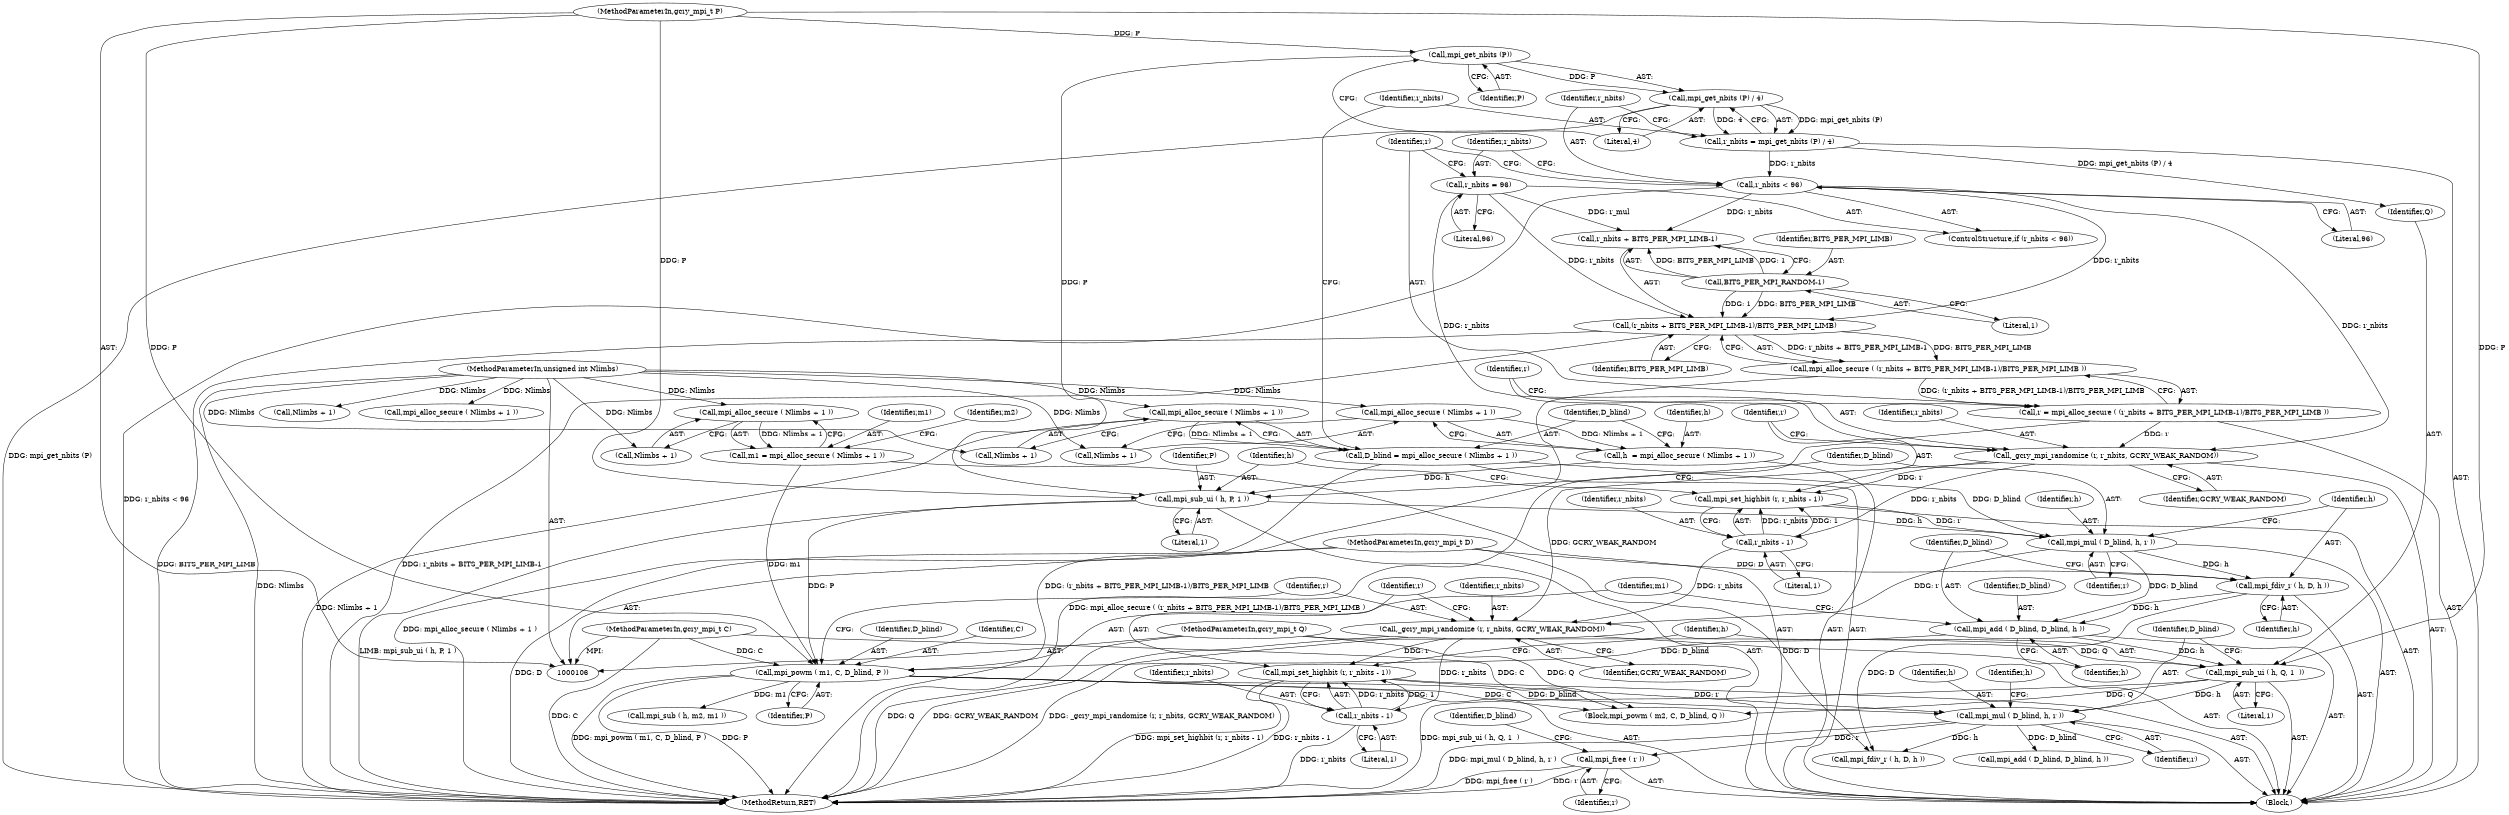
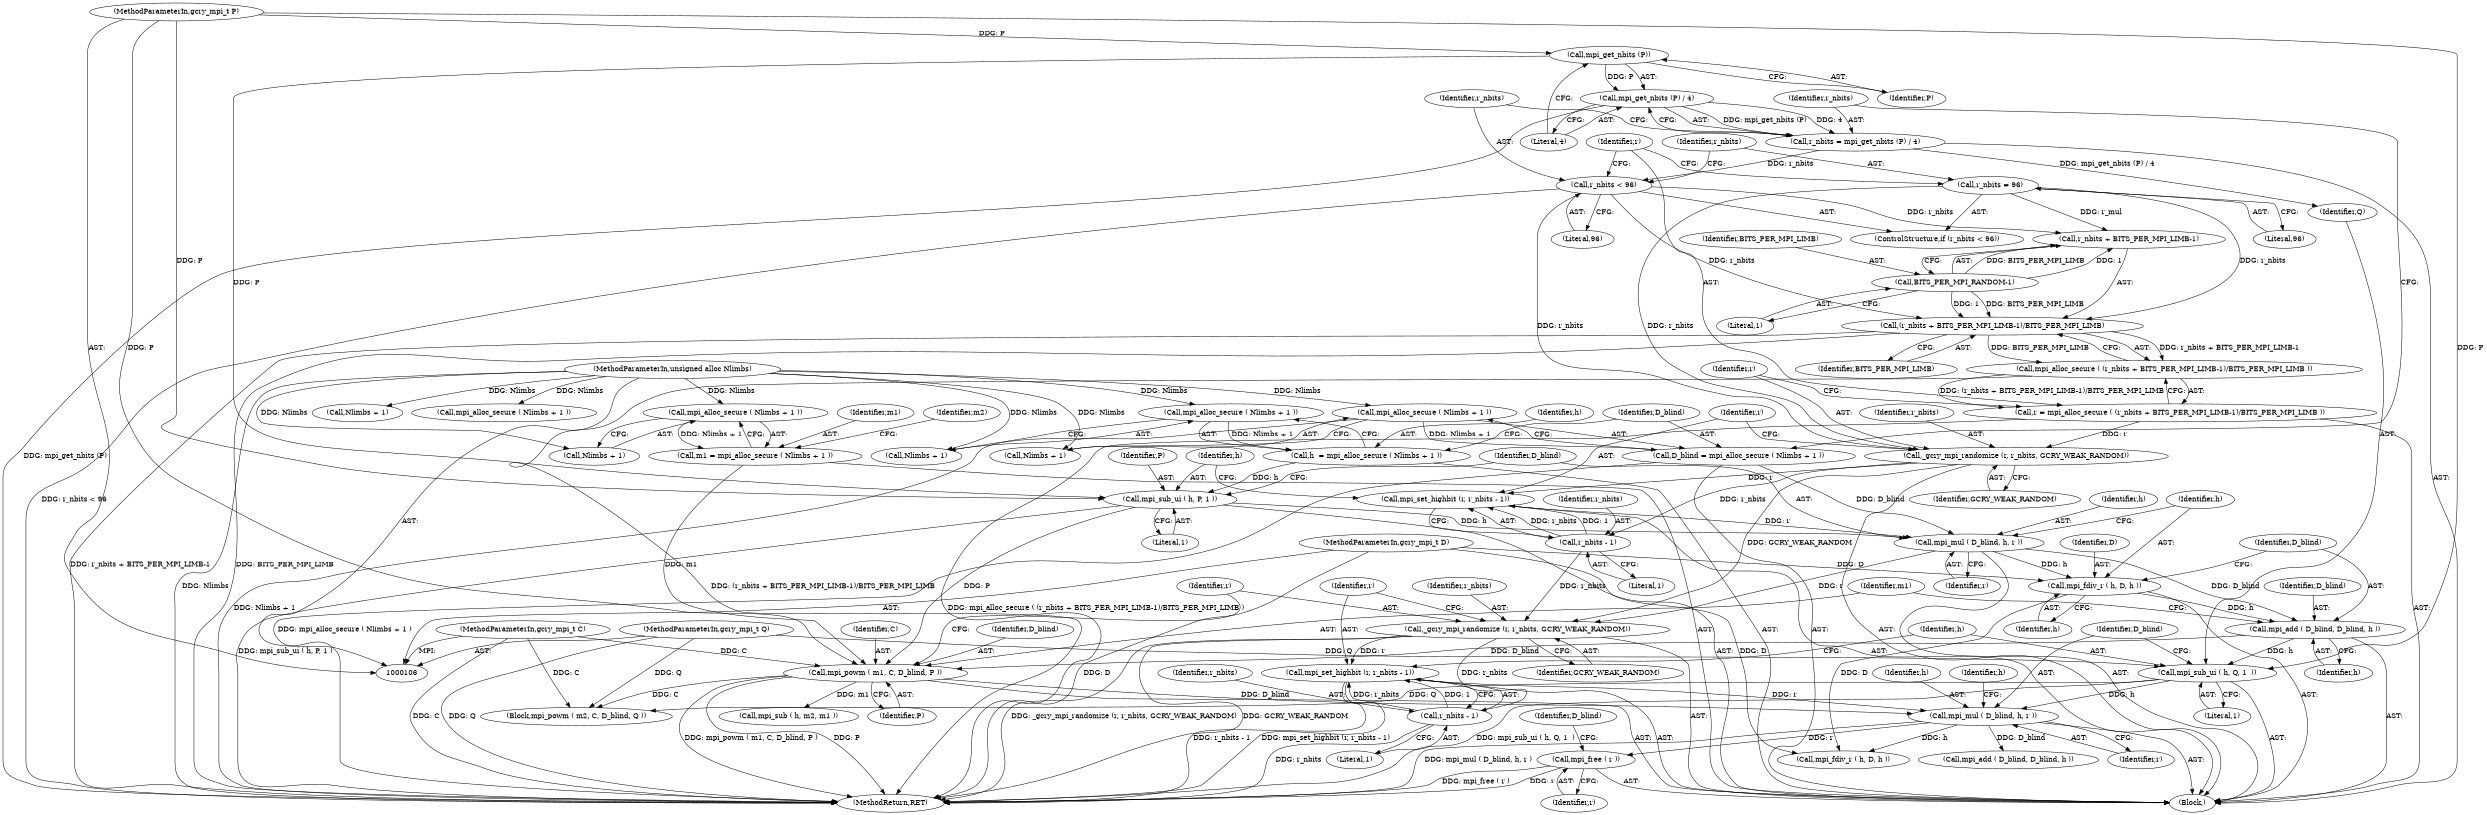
(542, 369) -> (673, 369)
none -> (2095, 543)
(408, 651) -> (286, 651)
